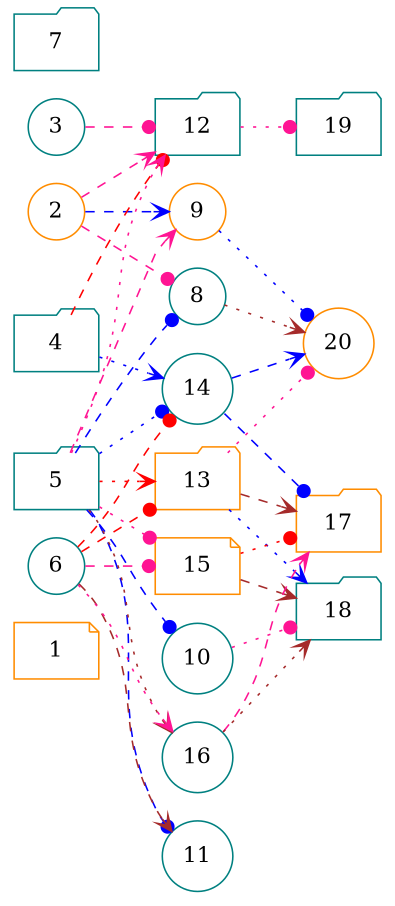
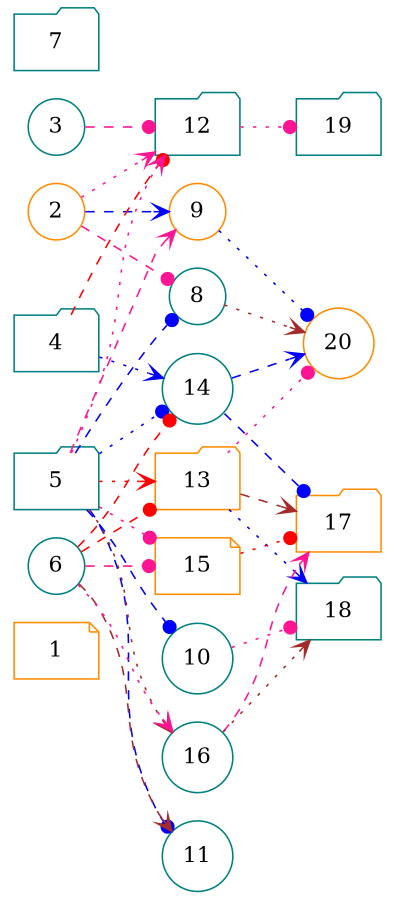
(112, 179) -> (112, 179)
(261, 586) -> none
